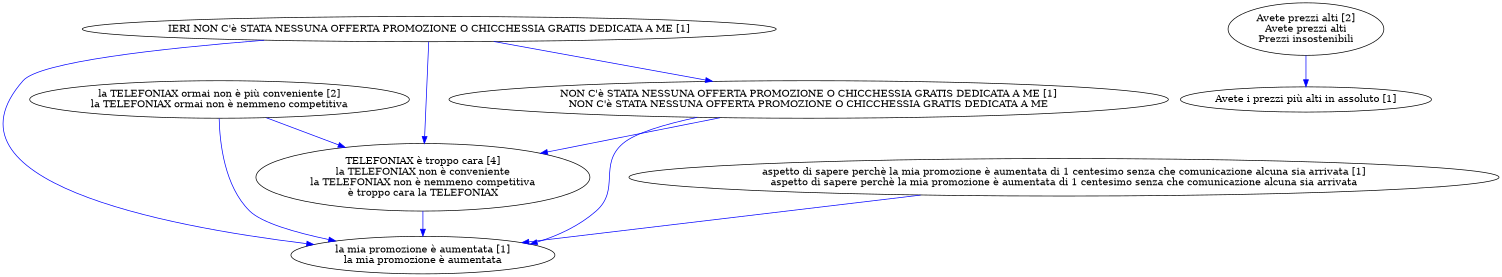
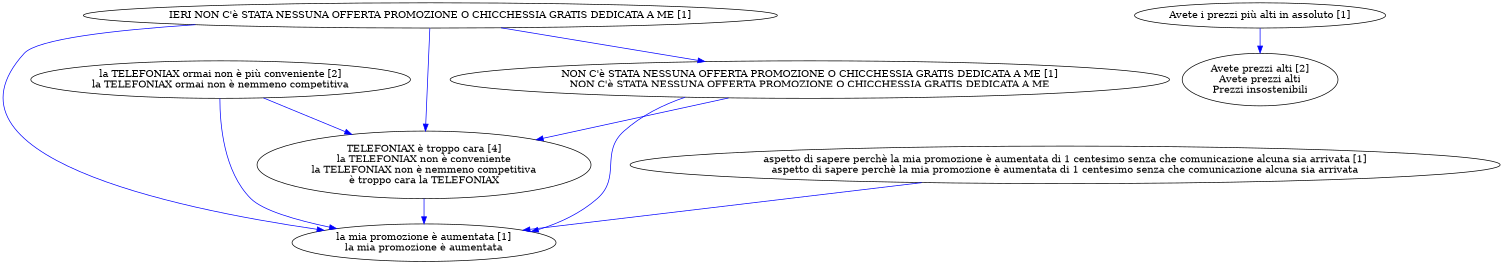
(1306, 68) -> (1260, 37)
